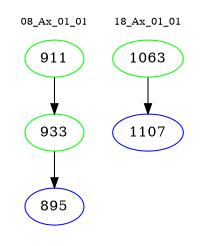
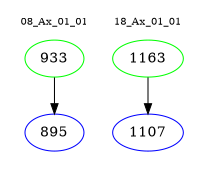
(54, 59) -> none
(148, 59) -> (148, 59)
